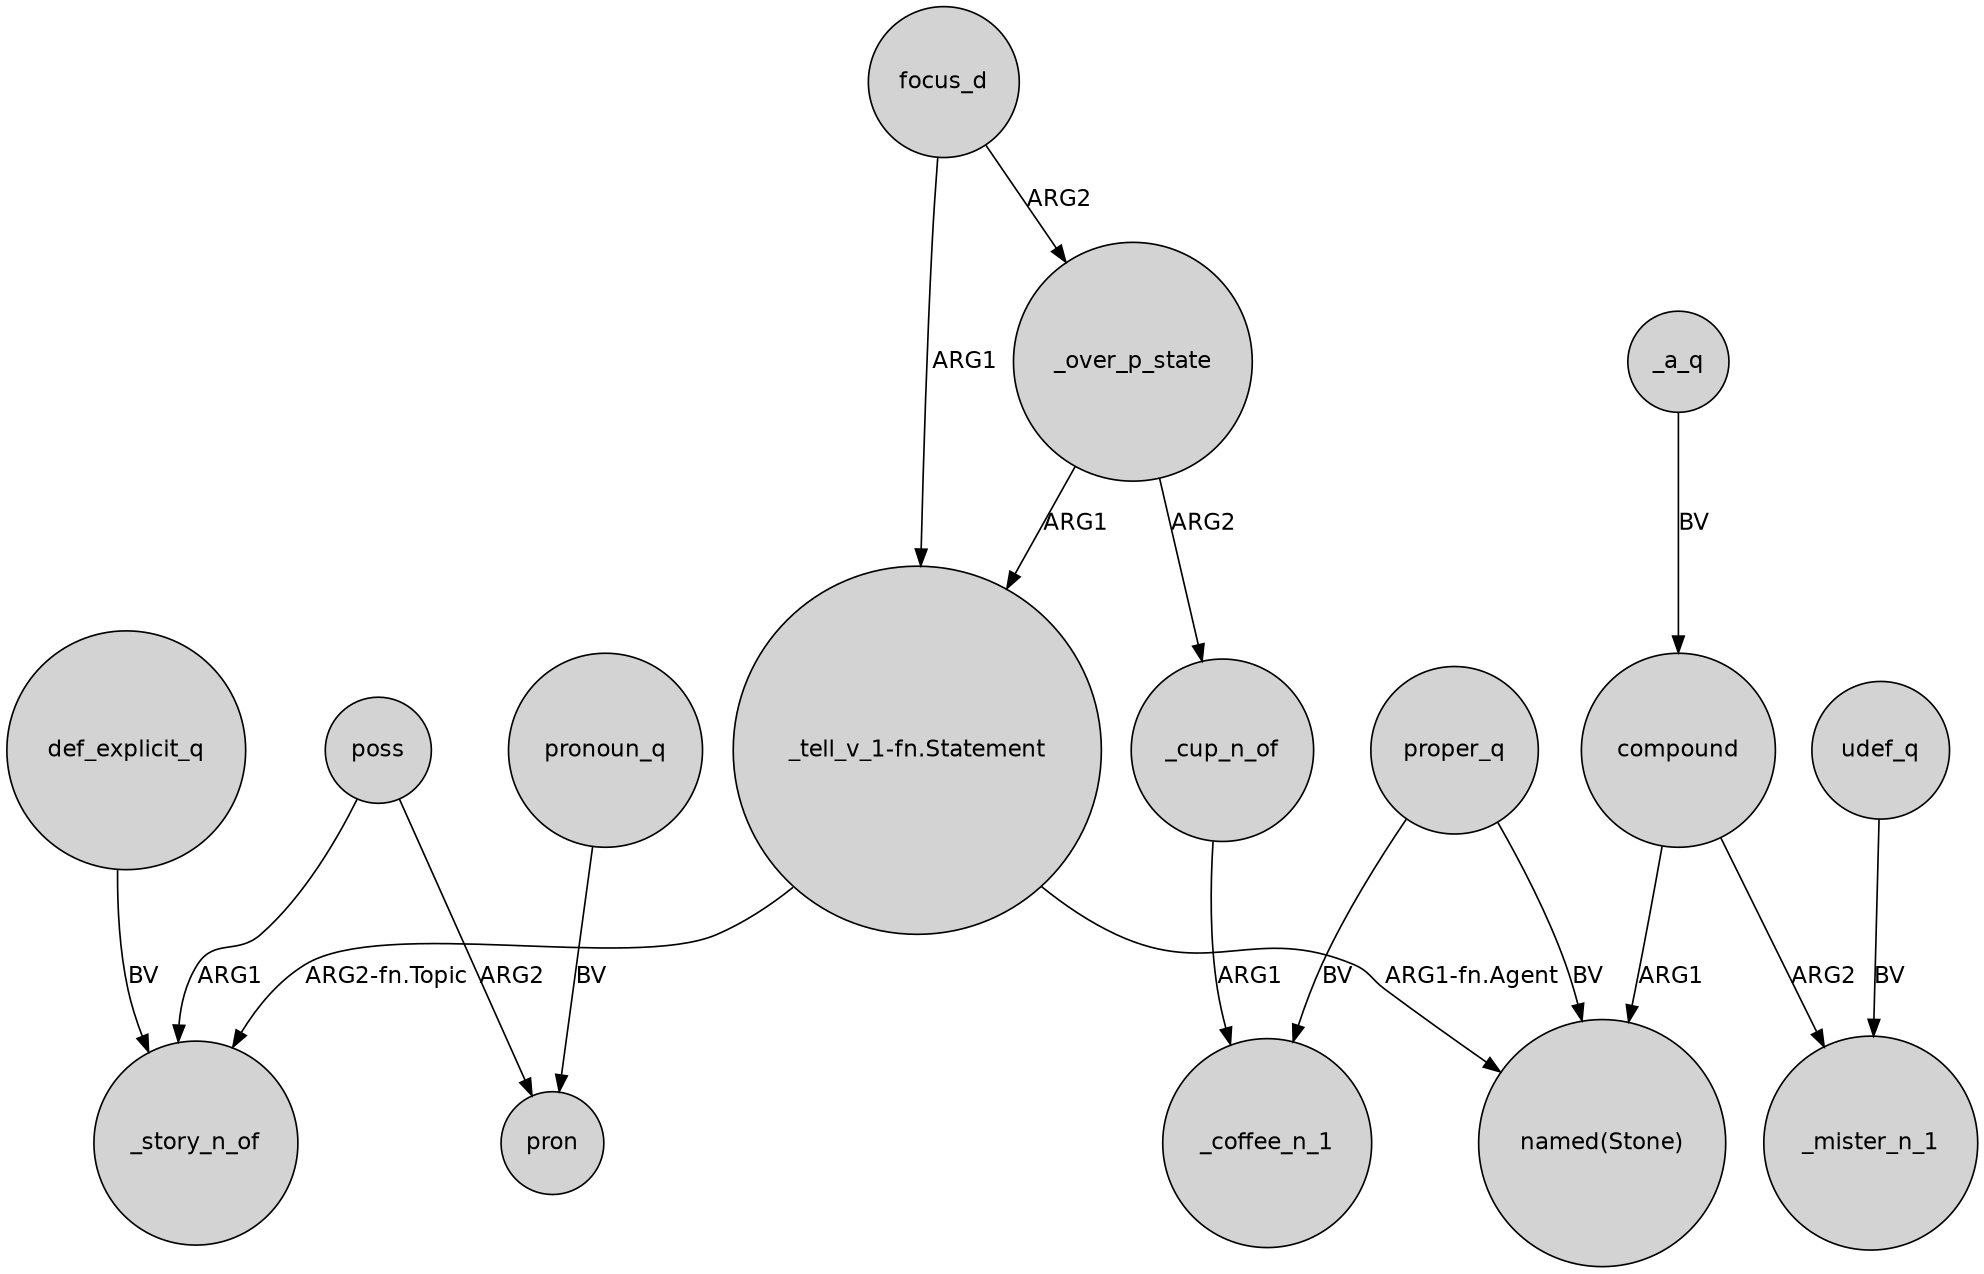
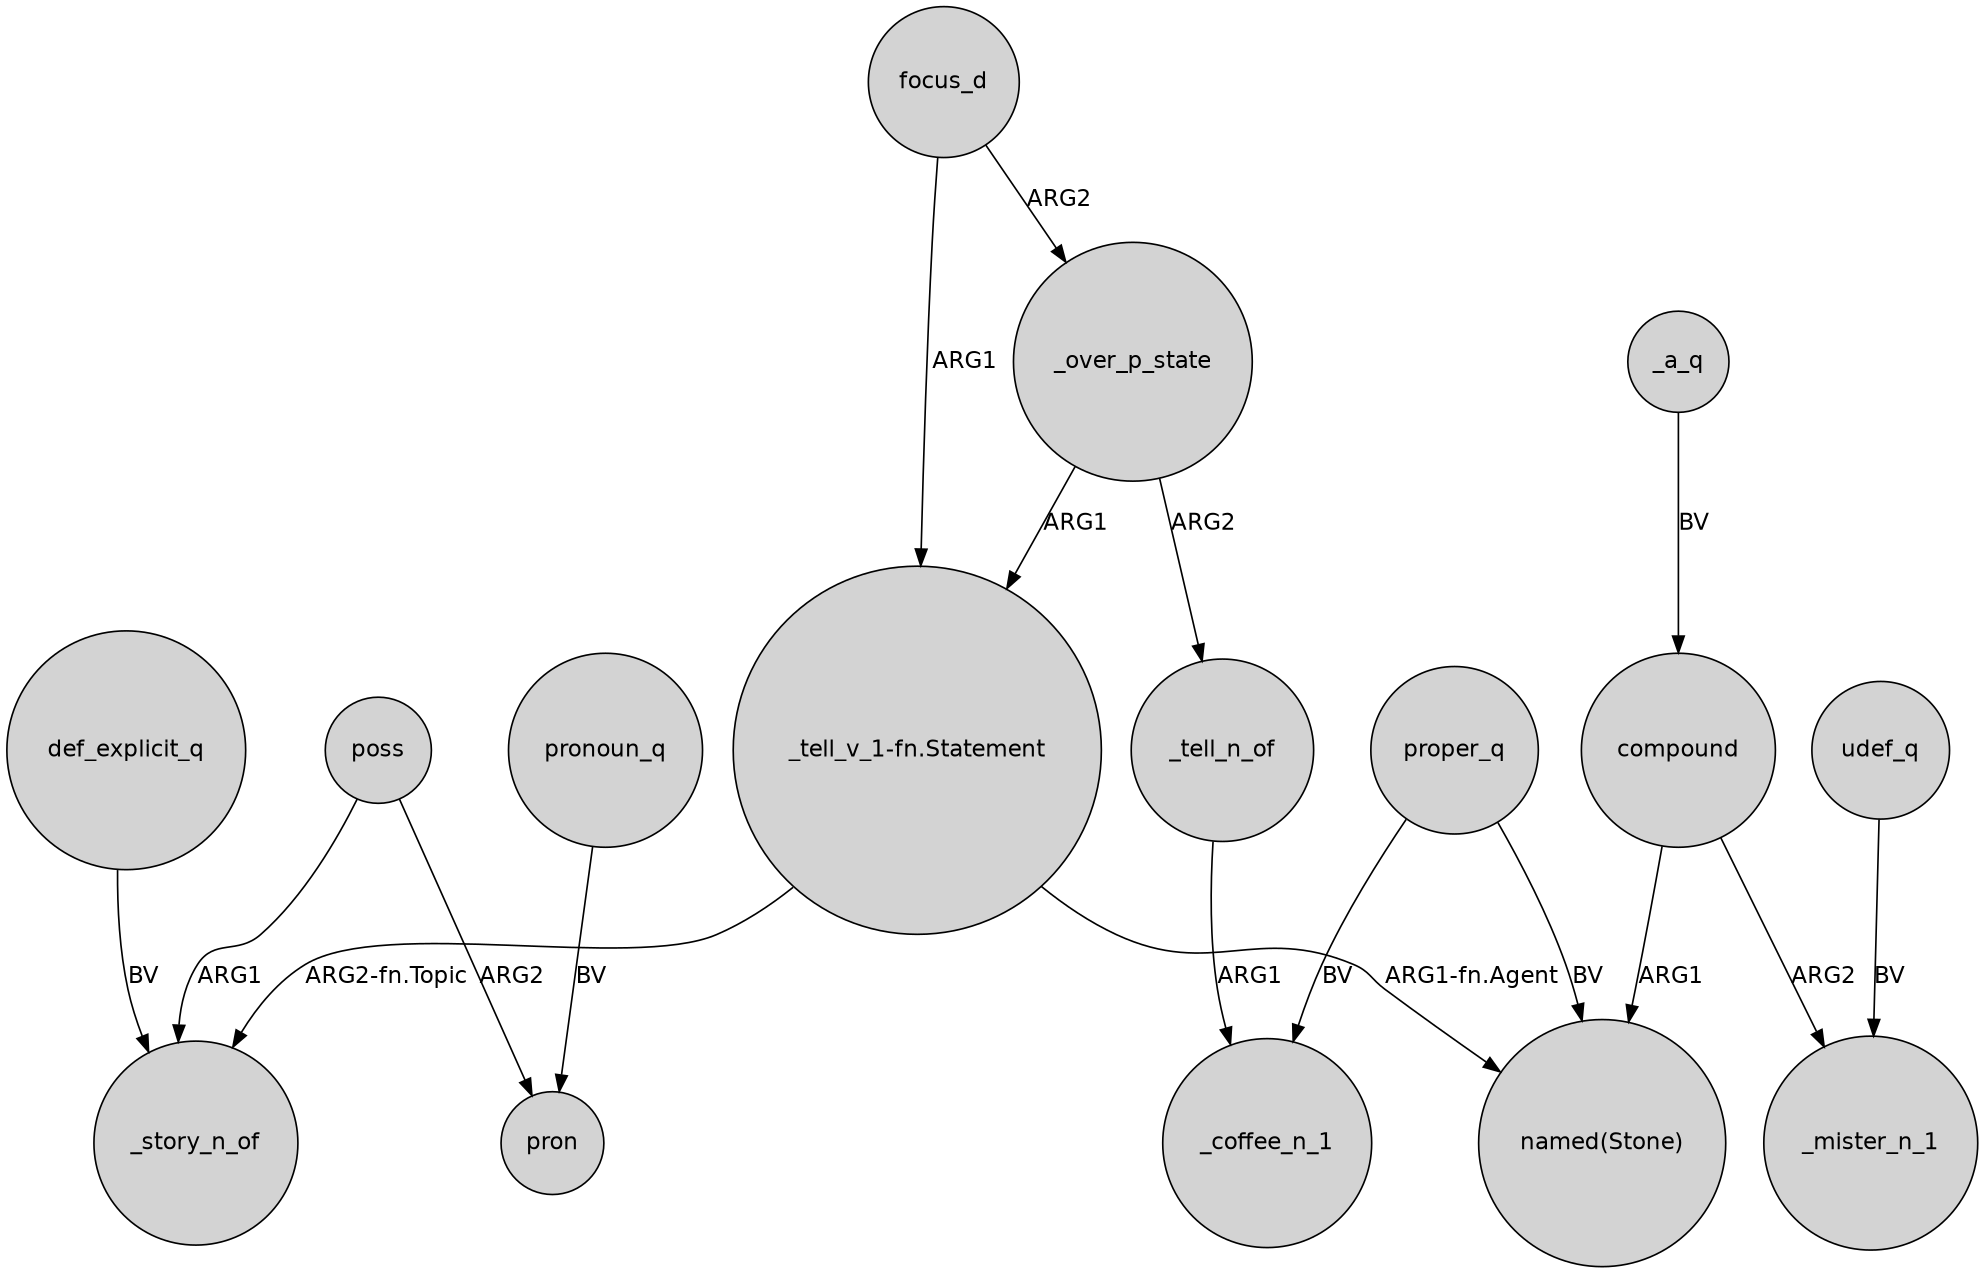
(1222, 750) -> (1222, 750)
